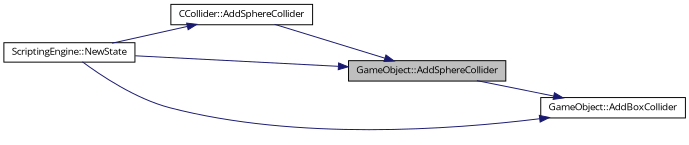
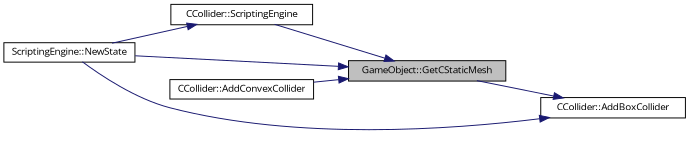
(242, 15) -> (242, 15)
(427, 71) -> (427, 71)
none -> (242, 89)
(613, 108) -> (613, 108)
